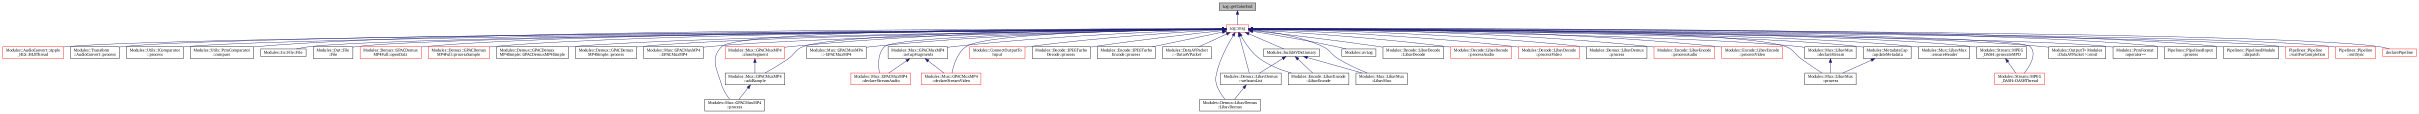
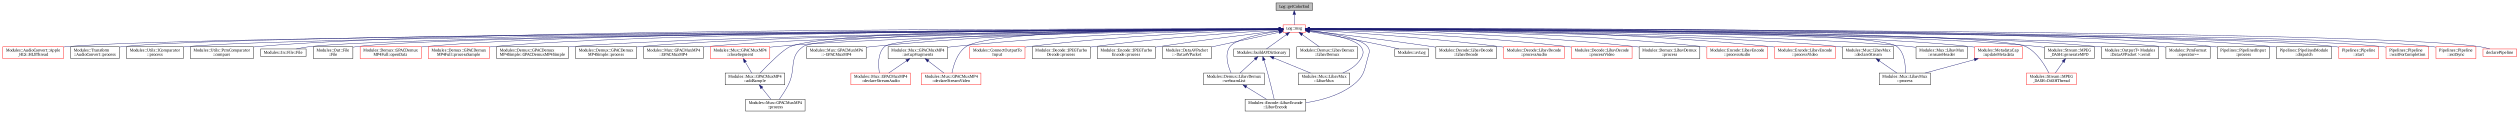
(1887, 53) -> (1998, 53)
none -> (2359, 53)
(1239, 94) -> (1256, 93)
